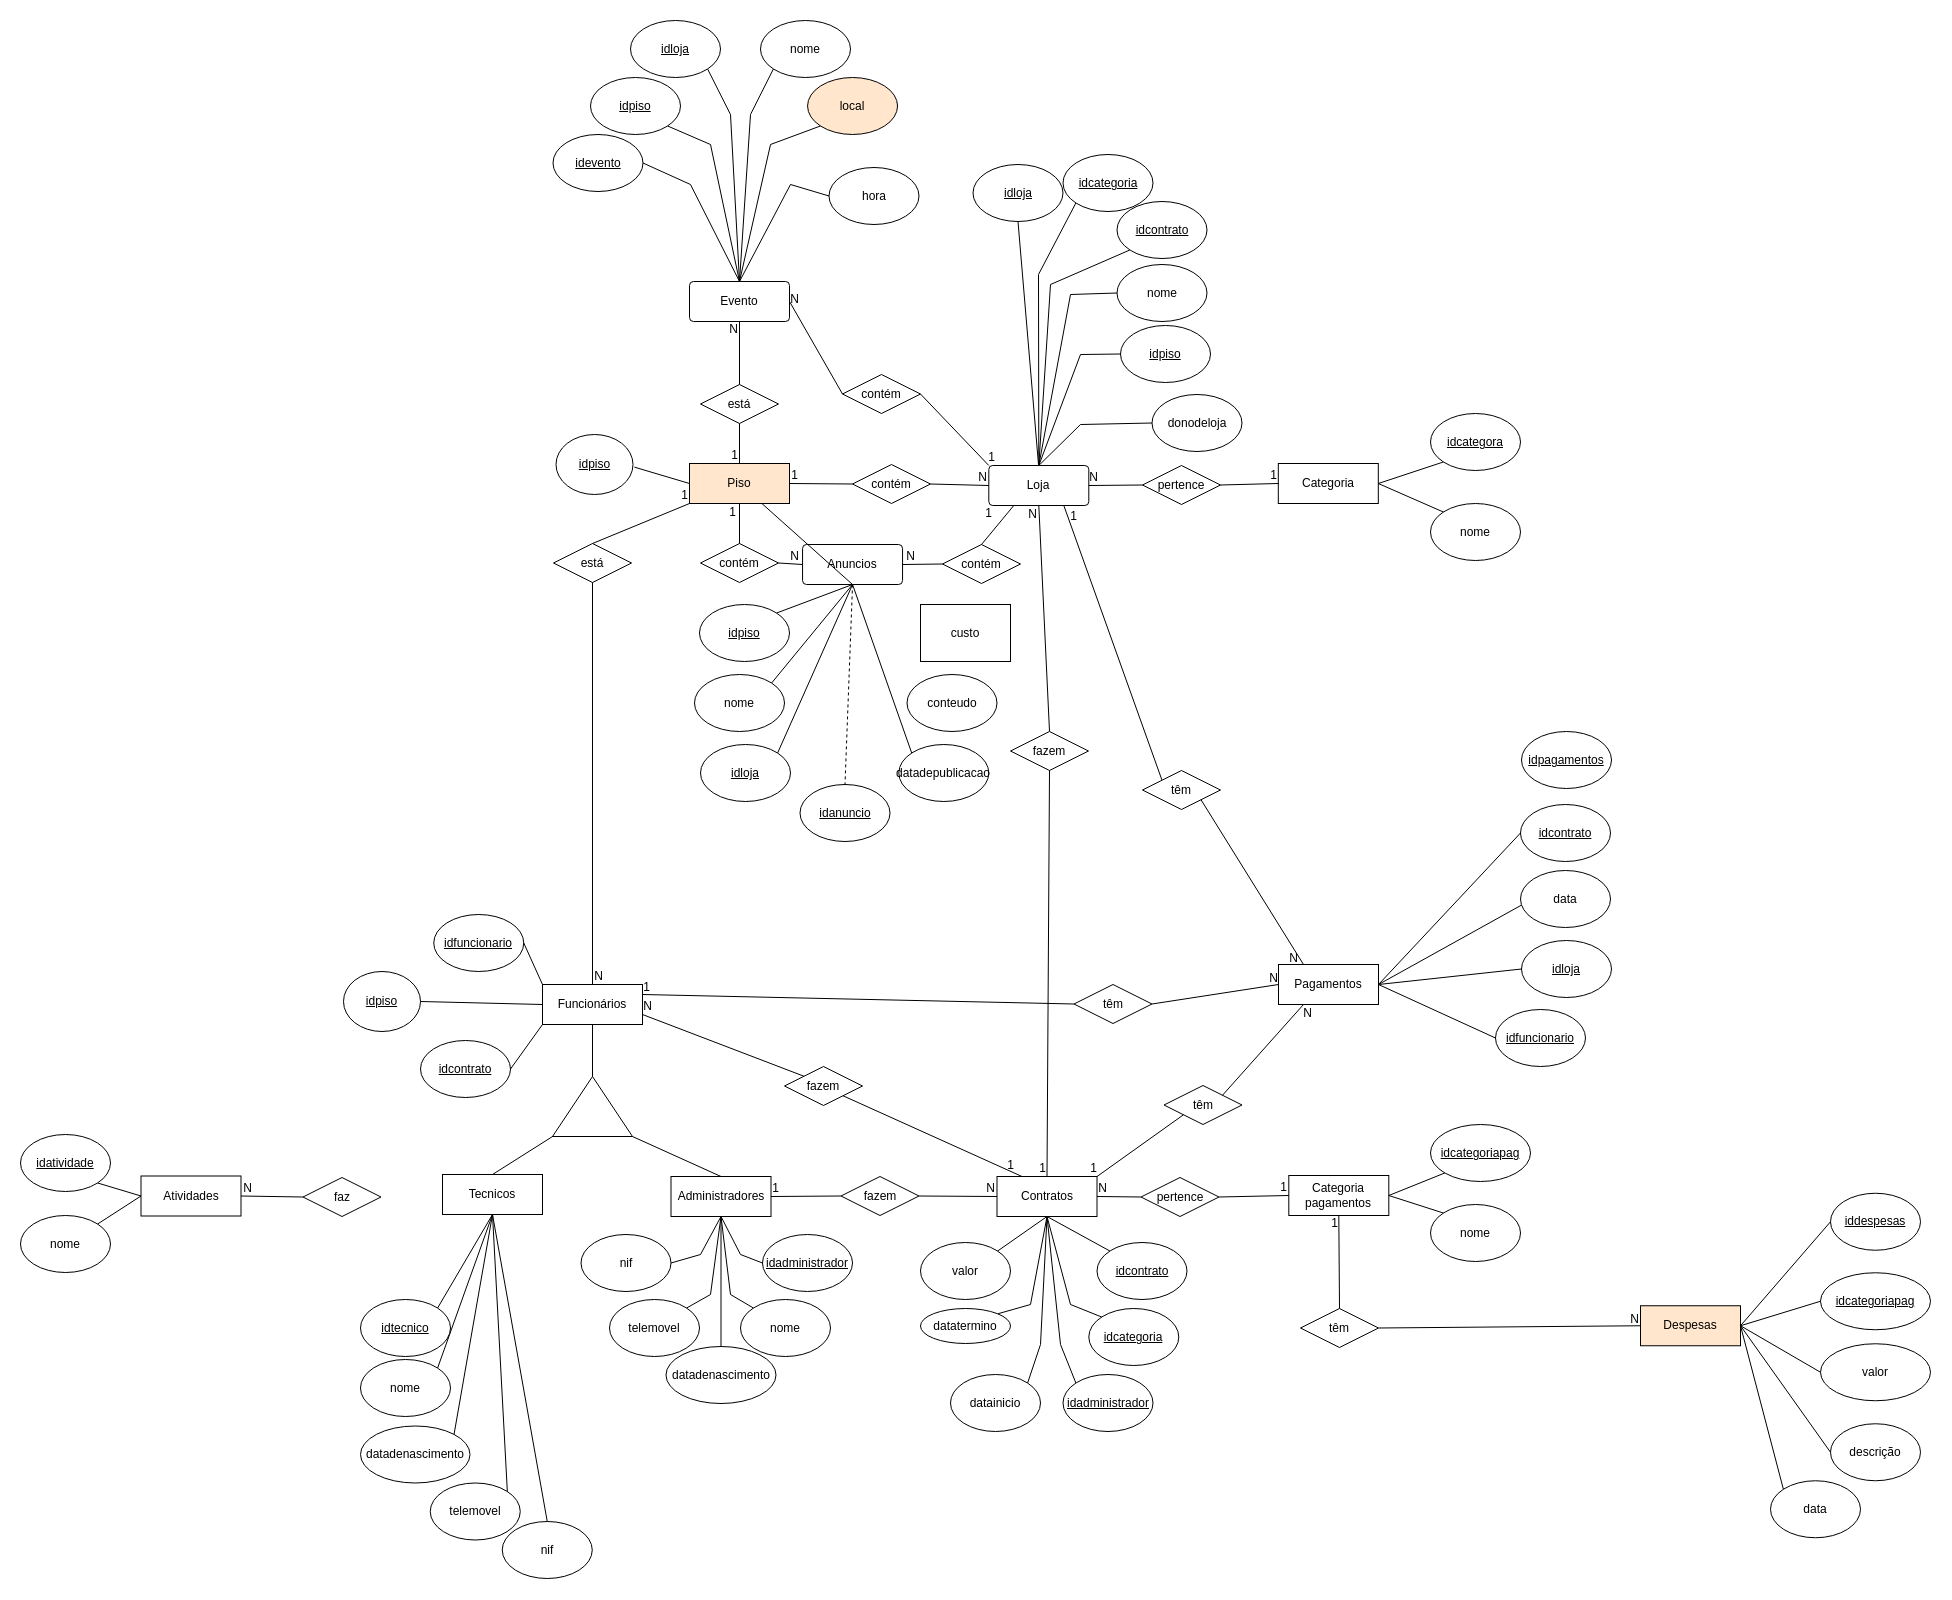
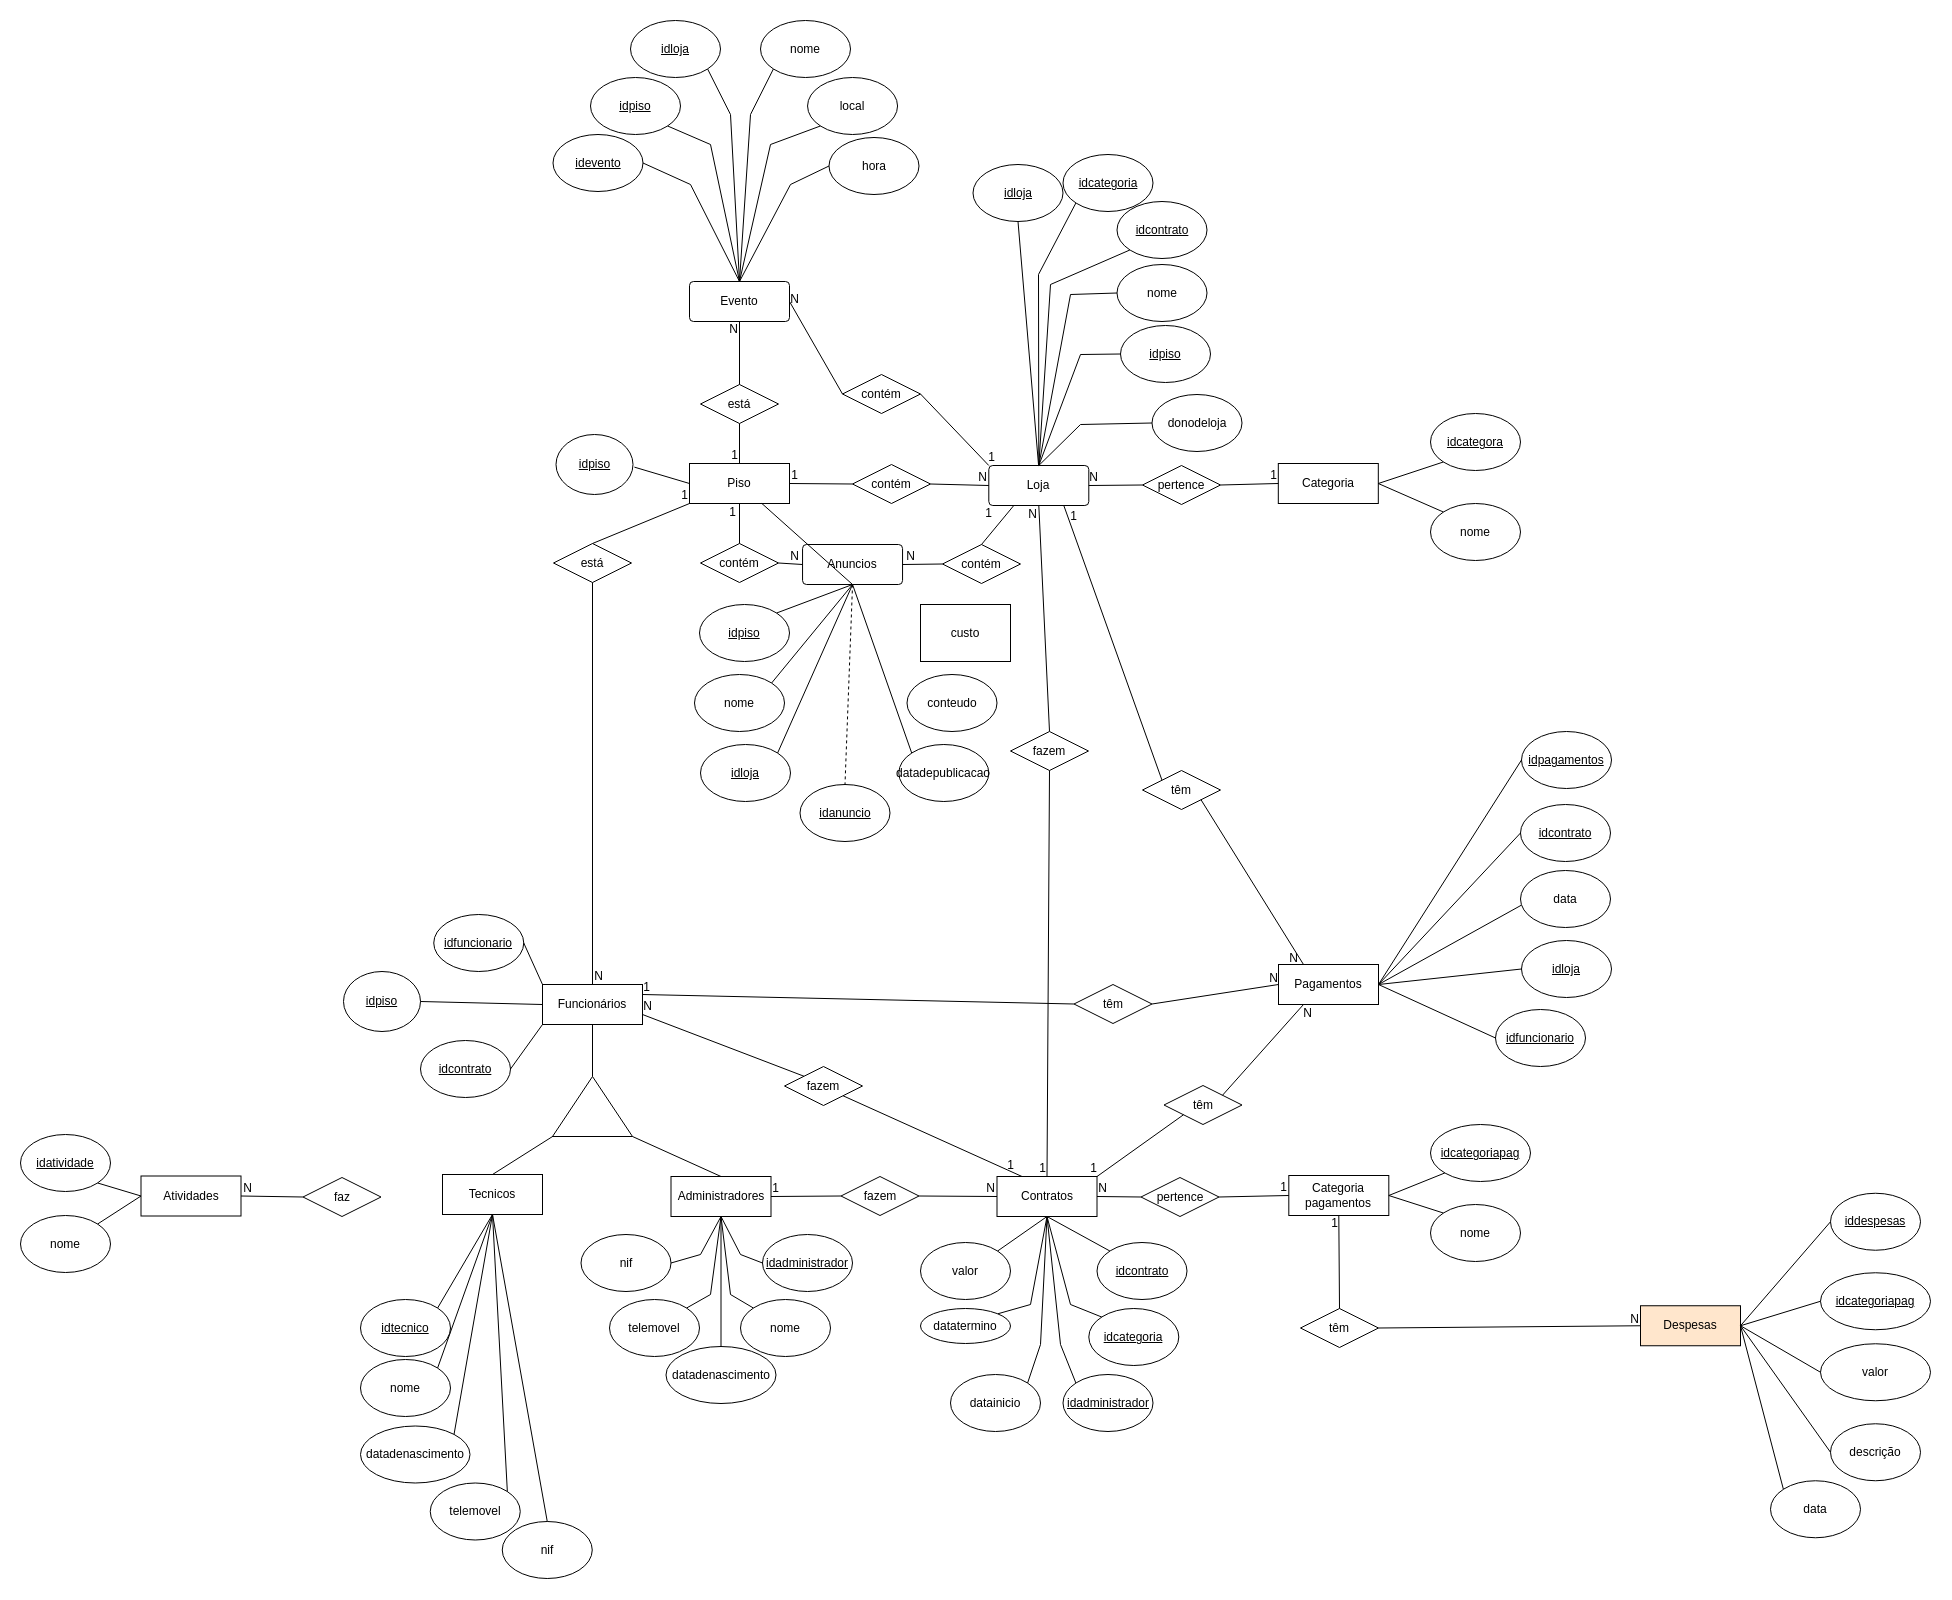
(853, 106) -> (853, 106)
(874, 196) -> (874, 166)
(740, 484) -> (740, 484)
none -> (1453, 868)
